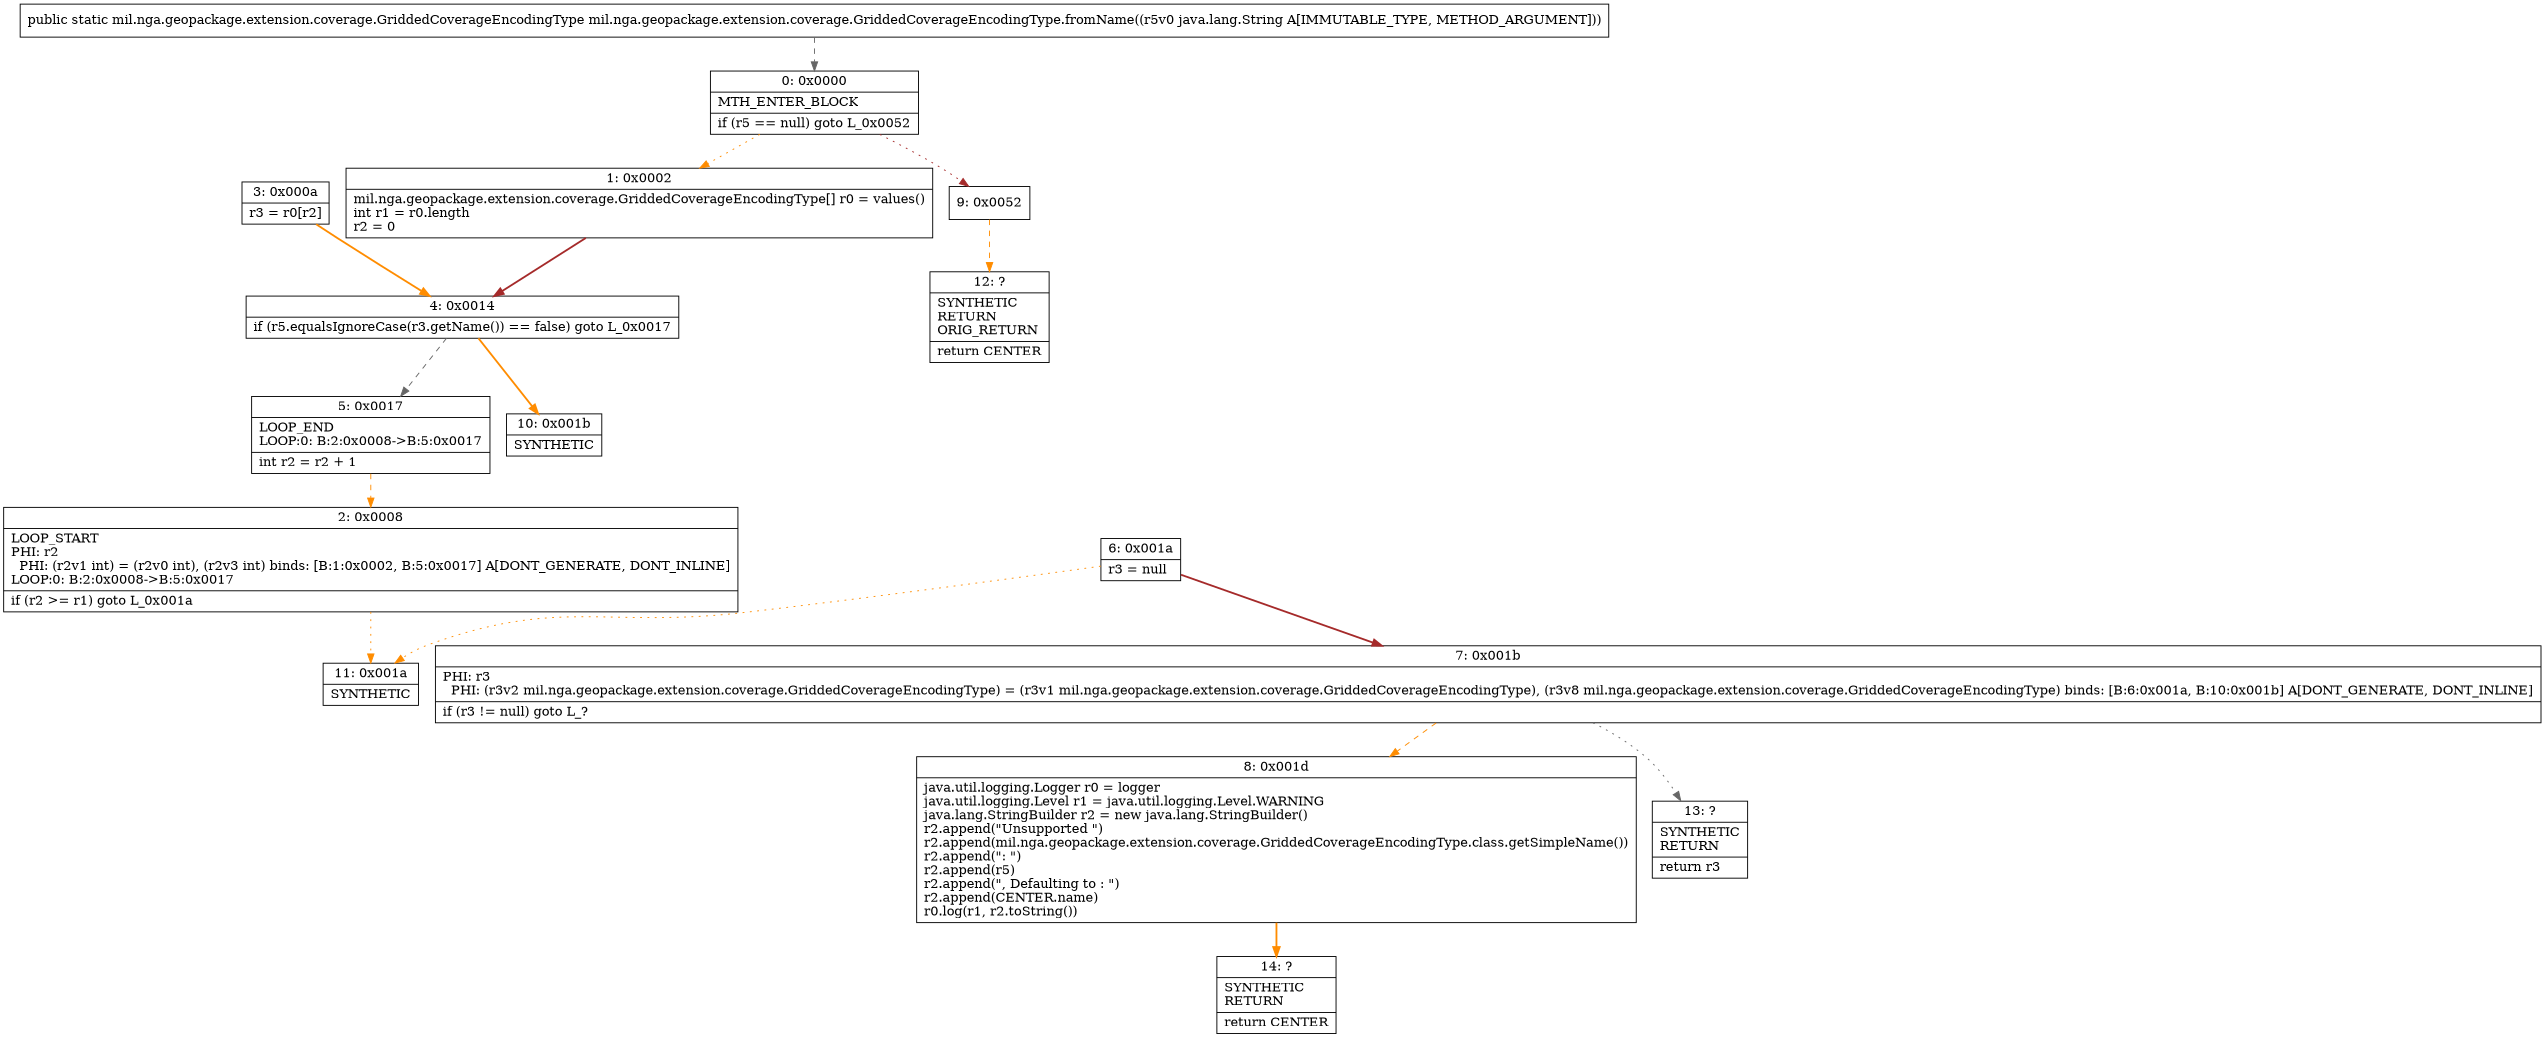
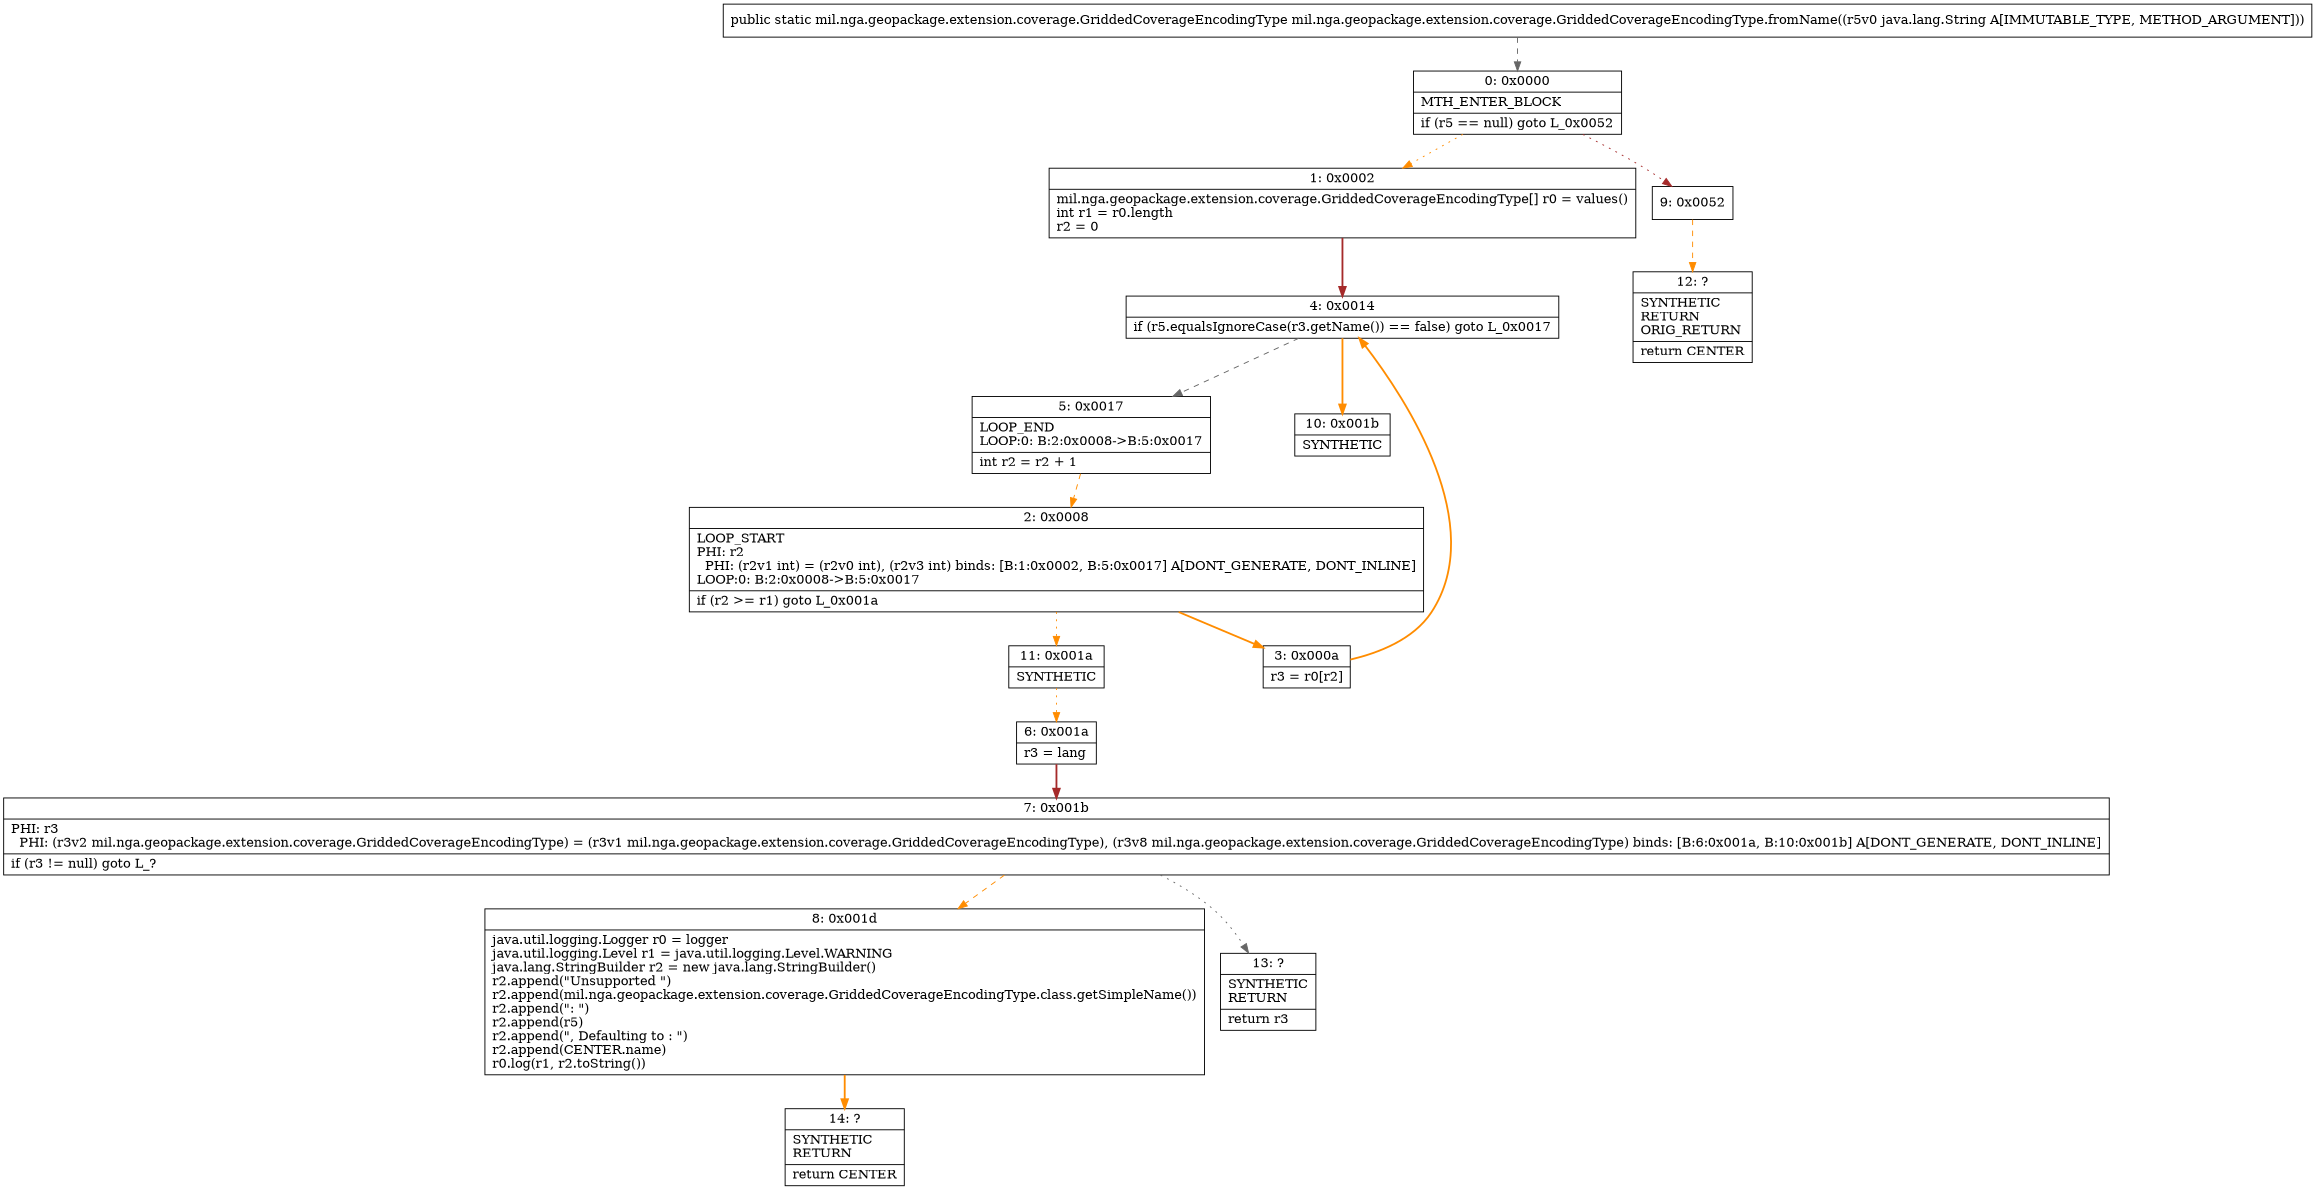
(1138, 570) -> (1055, 753)
(750, 612) -> (1056, 700)
none -> (1217, 628)
